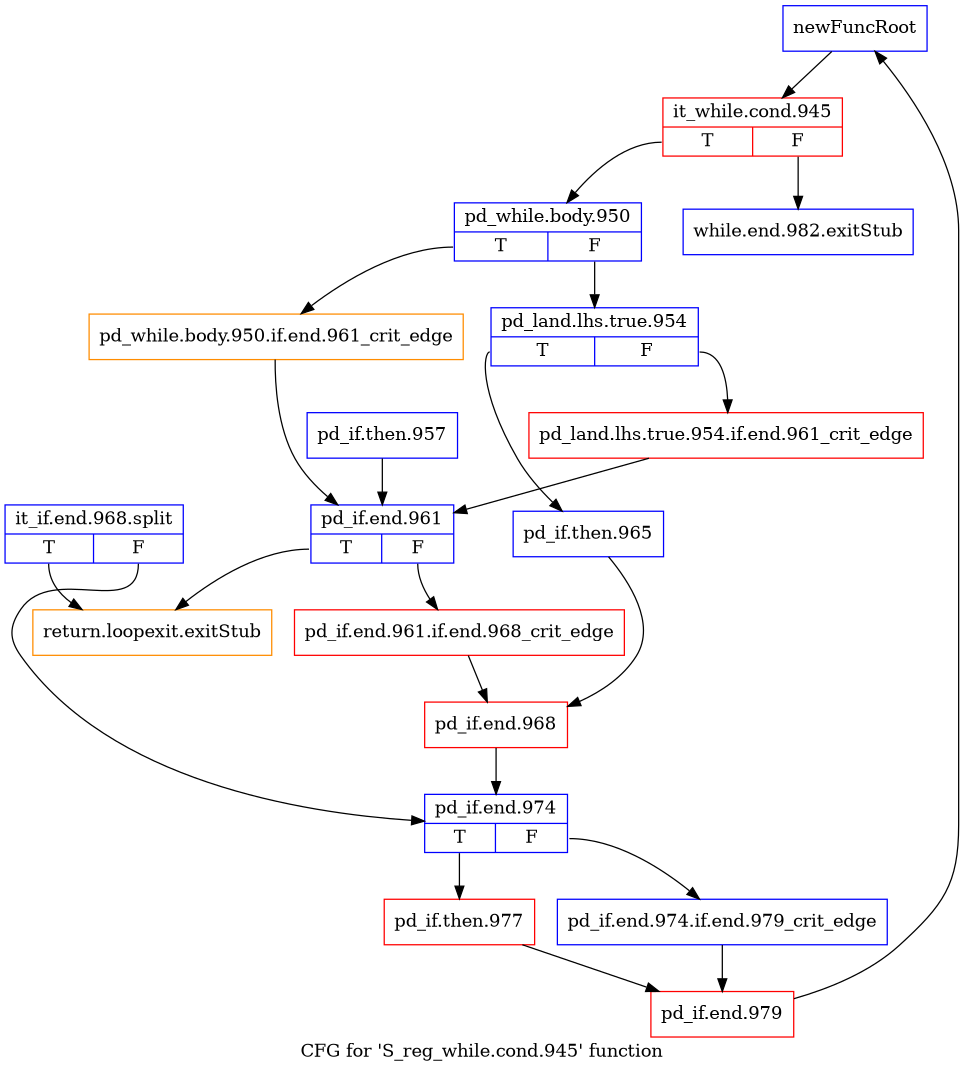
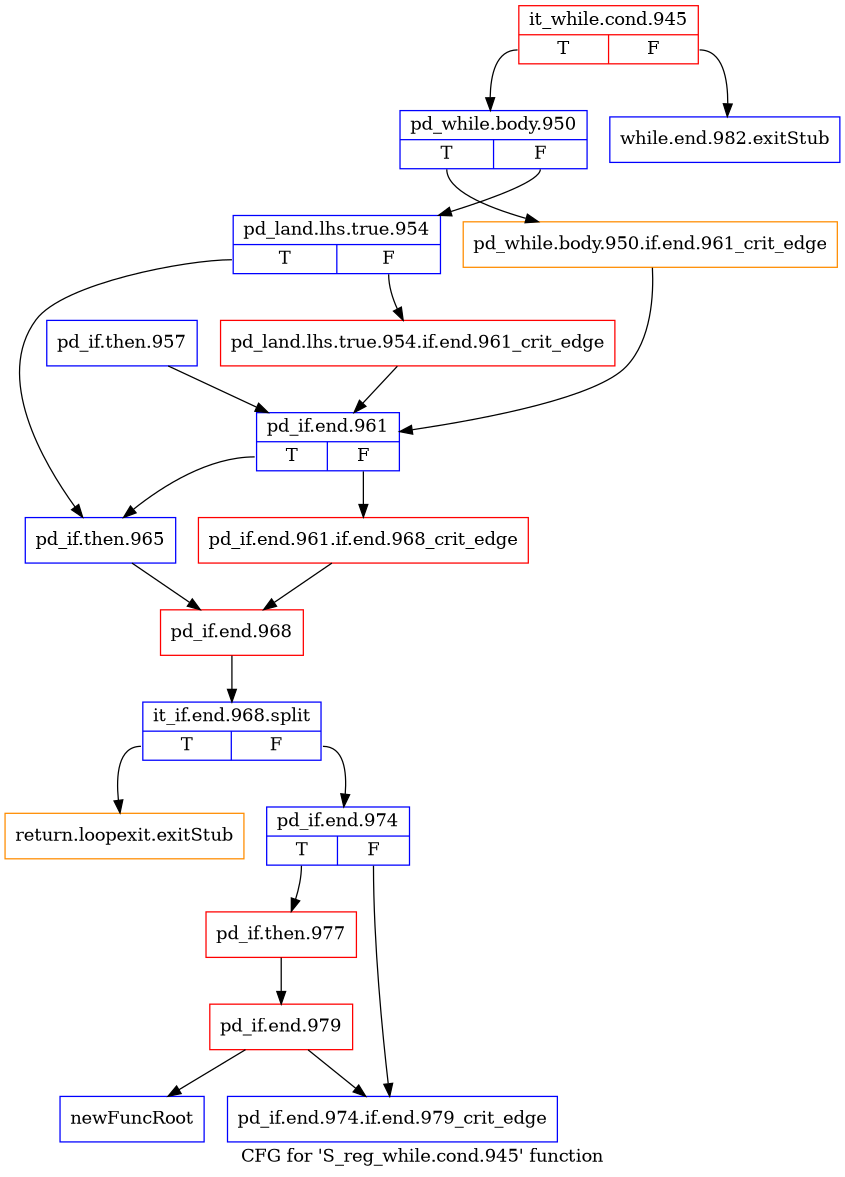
(812, 70) -> none
(243, 566) -> (190, 473)
(496, 765) -> (232, 672)
(722, 962) -> (332, 1069)
